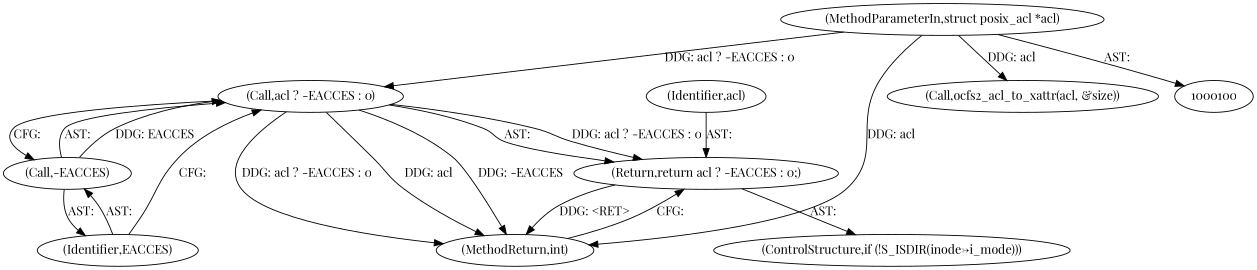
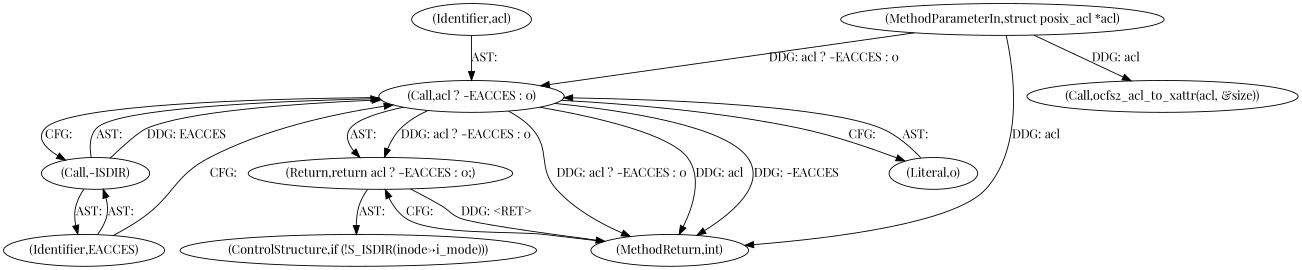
(1214, 96) -> none
(706, 130) -> (472, 54)
(67, 173) -> (96, 173)
none -> (933, 173)
